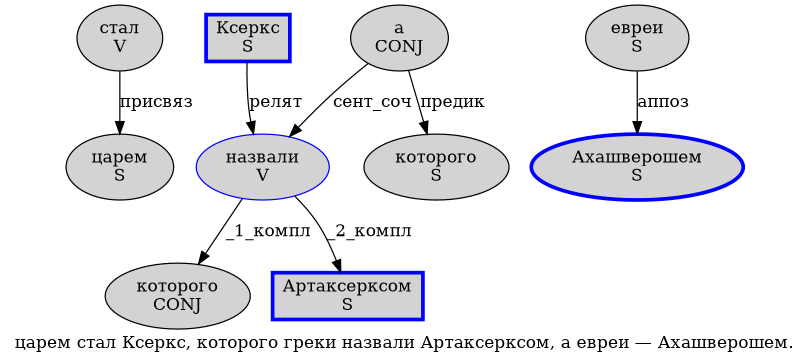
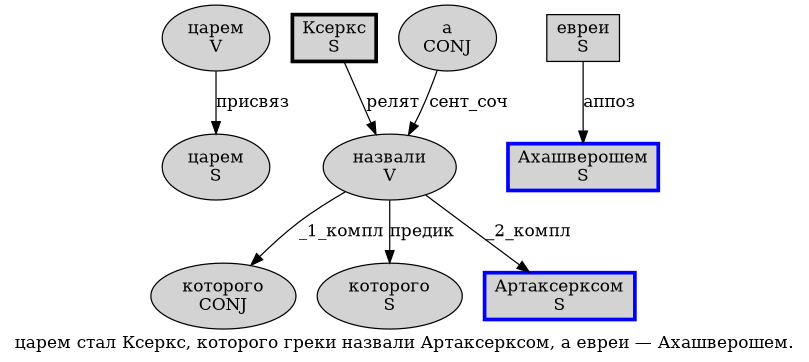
(120, 38) -> (216, 38)
(248, 38) -> (334, 38)
(637, 38) -> (583, 38)
(416, 96) -> (390, 225)
(263, 167) -> (390, 167)
(637, 167) -> (583, 167)
